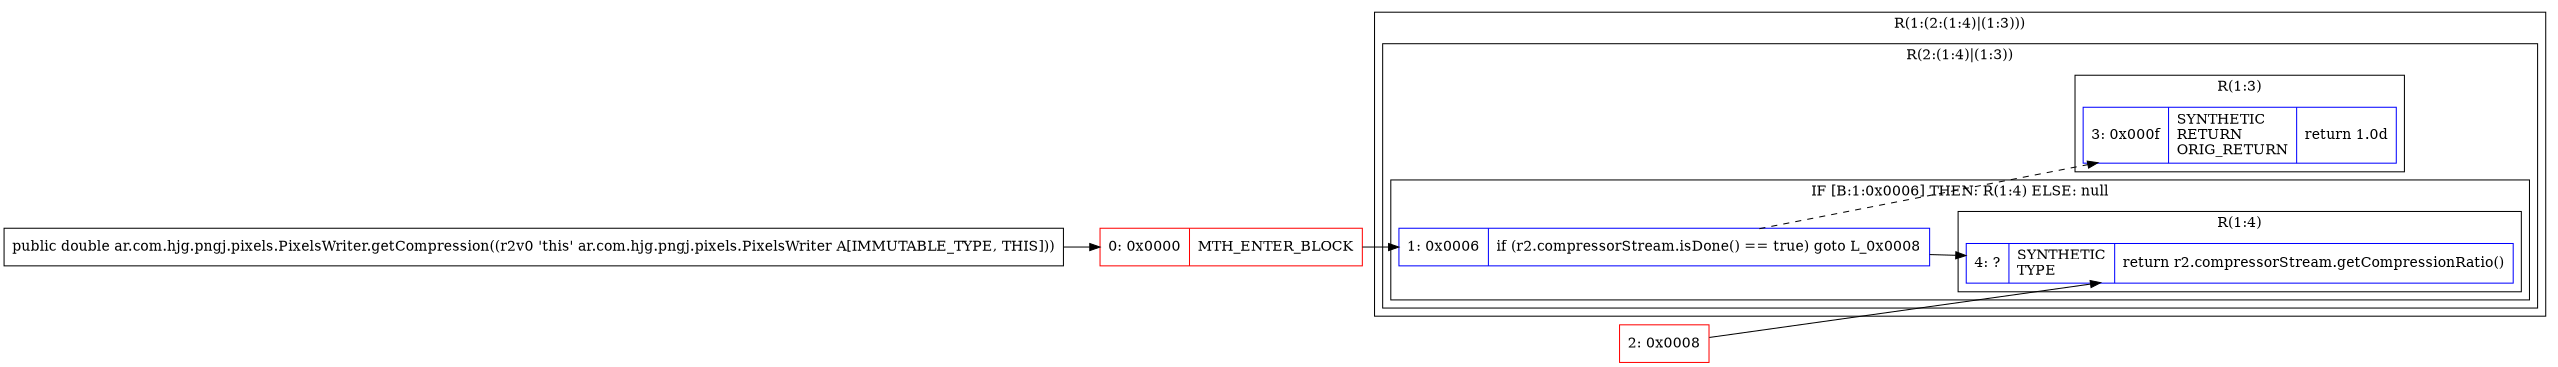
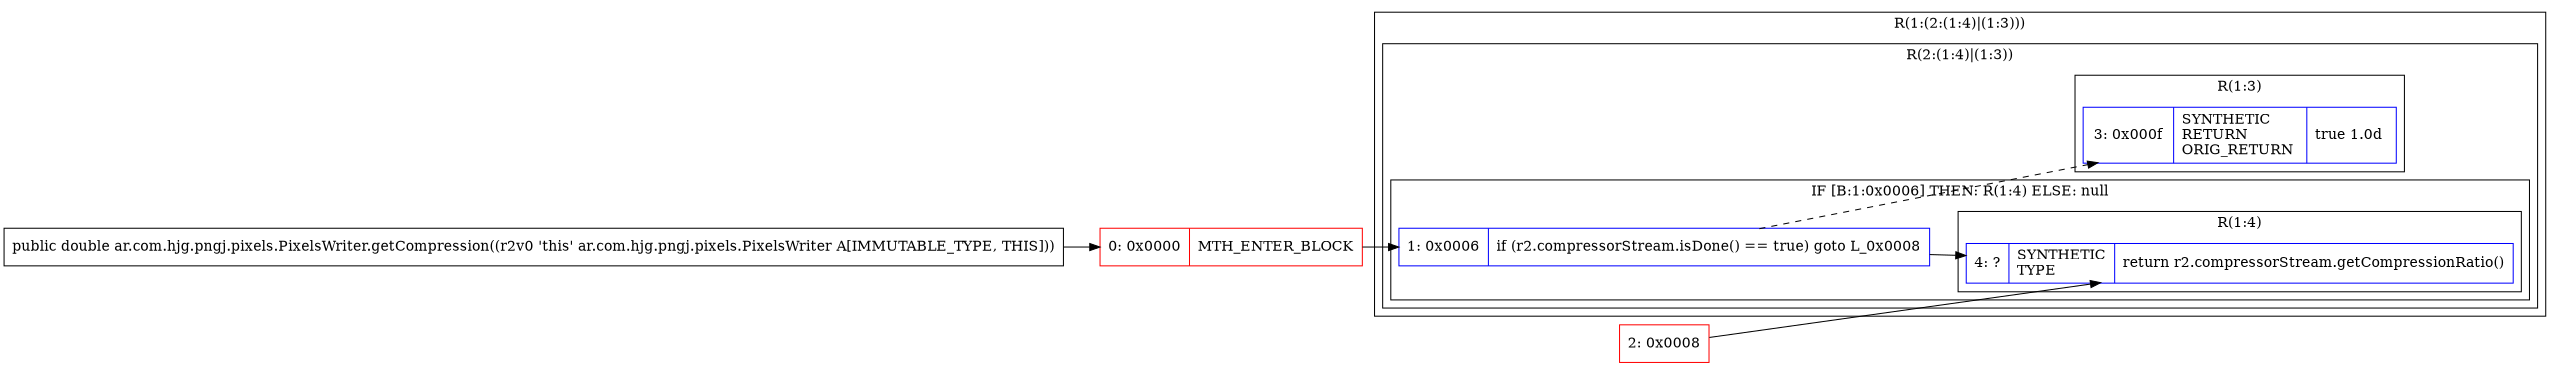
(2346, 135) -> (2349, 135)
